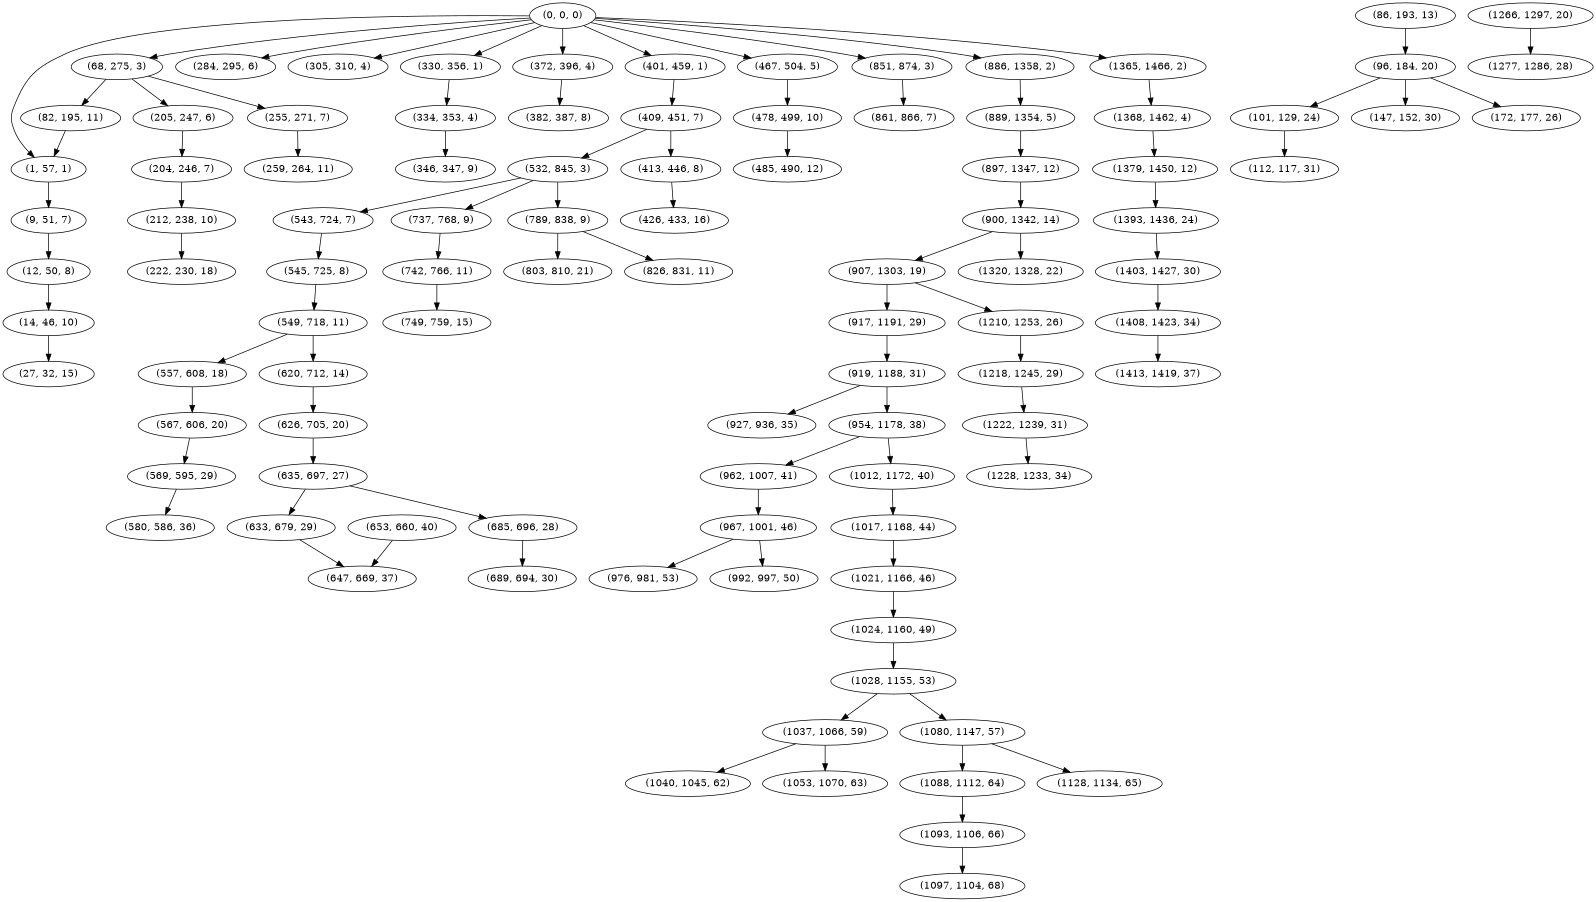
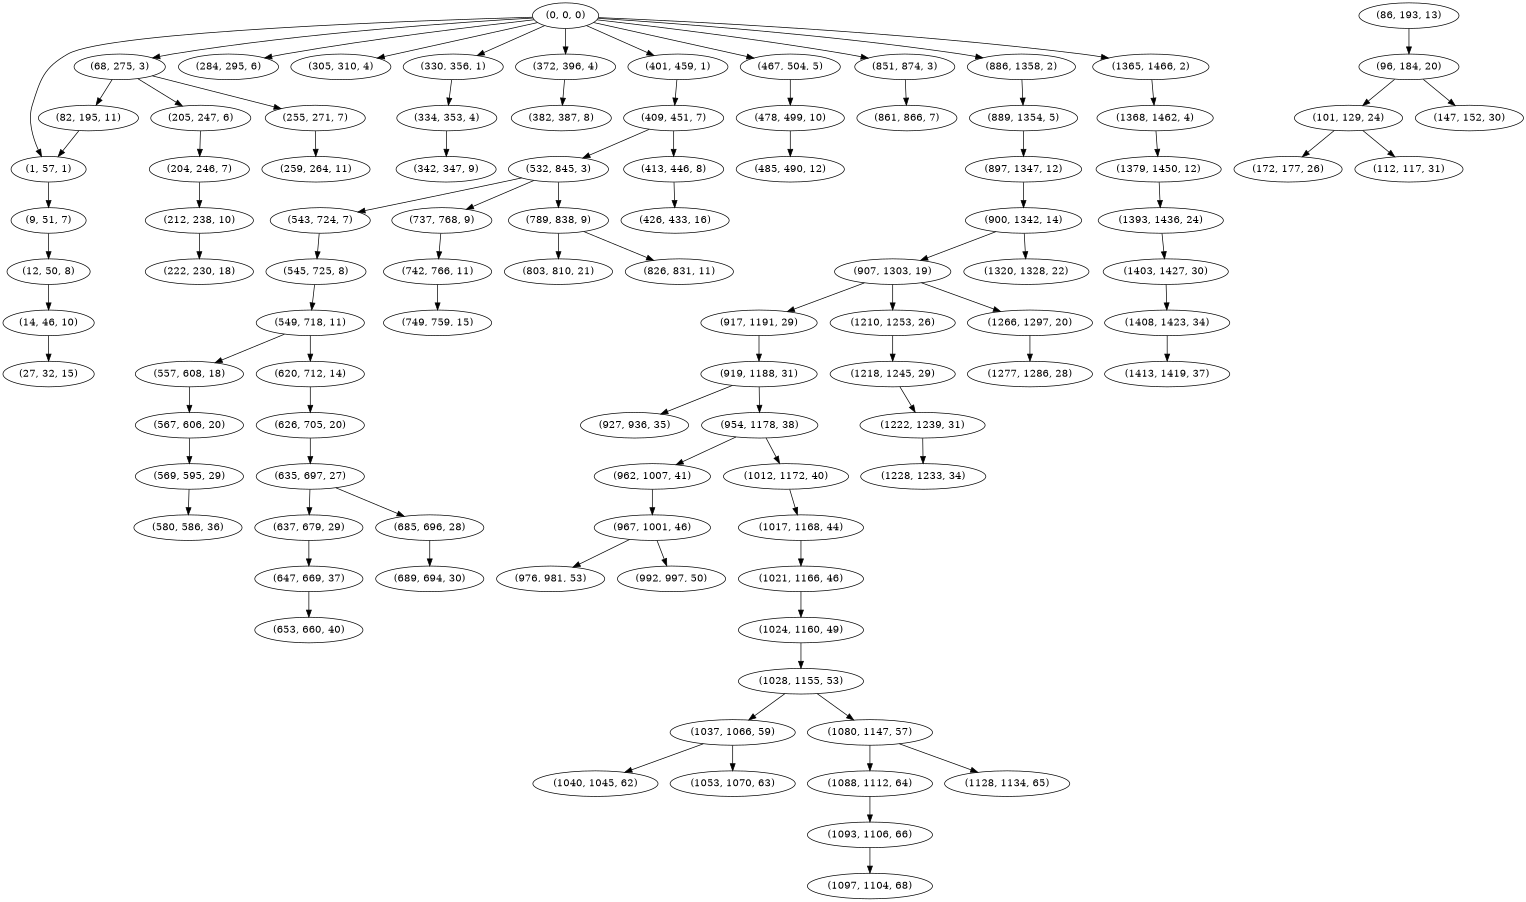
(1462, 91) -> (1321, 141)
(445, 169) -> (446, 169)
none -> (958, 296)
(281, 528) -> (309, 528)
(384, 550) -> (309, 601)
